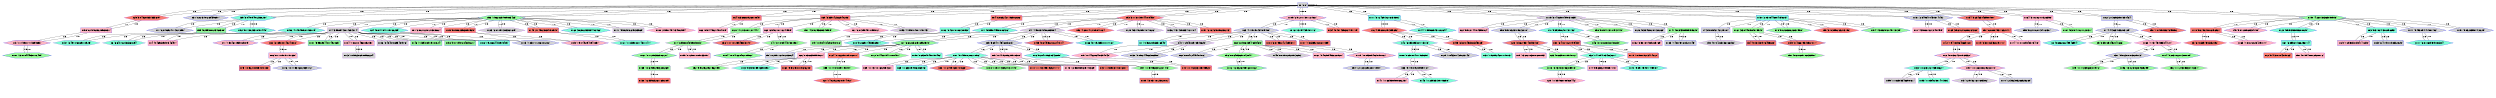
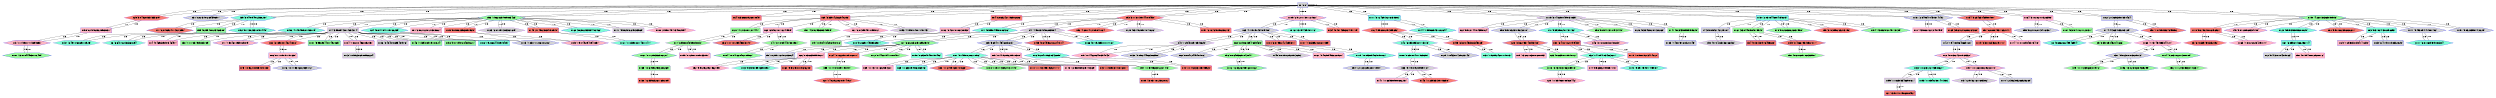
(170, 30) -> (170, 30)
(211, 30) -> (211, 30)
(713, 30) -> none
(955, 30) -> (955, 30)
(1182, 30) -> none
none -> (2342, 30)
none -> (195, 43)
(1153, 43) -> none
(1606, 43) -> (1606, 43)
(1647, 43) -> none
(1957, 43) -> (1957, 43)
(1371, 55) -> (1371, 55)
(2278, 55) -> (2278, 55)
(706, 68) -> (706, 68)
(1434, 81) -> (1434, 81)
none -> (1900, 93)
